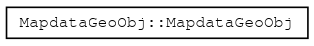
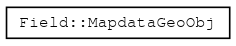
(157, 23) -> (118, 23)
